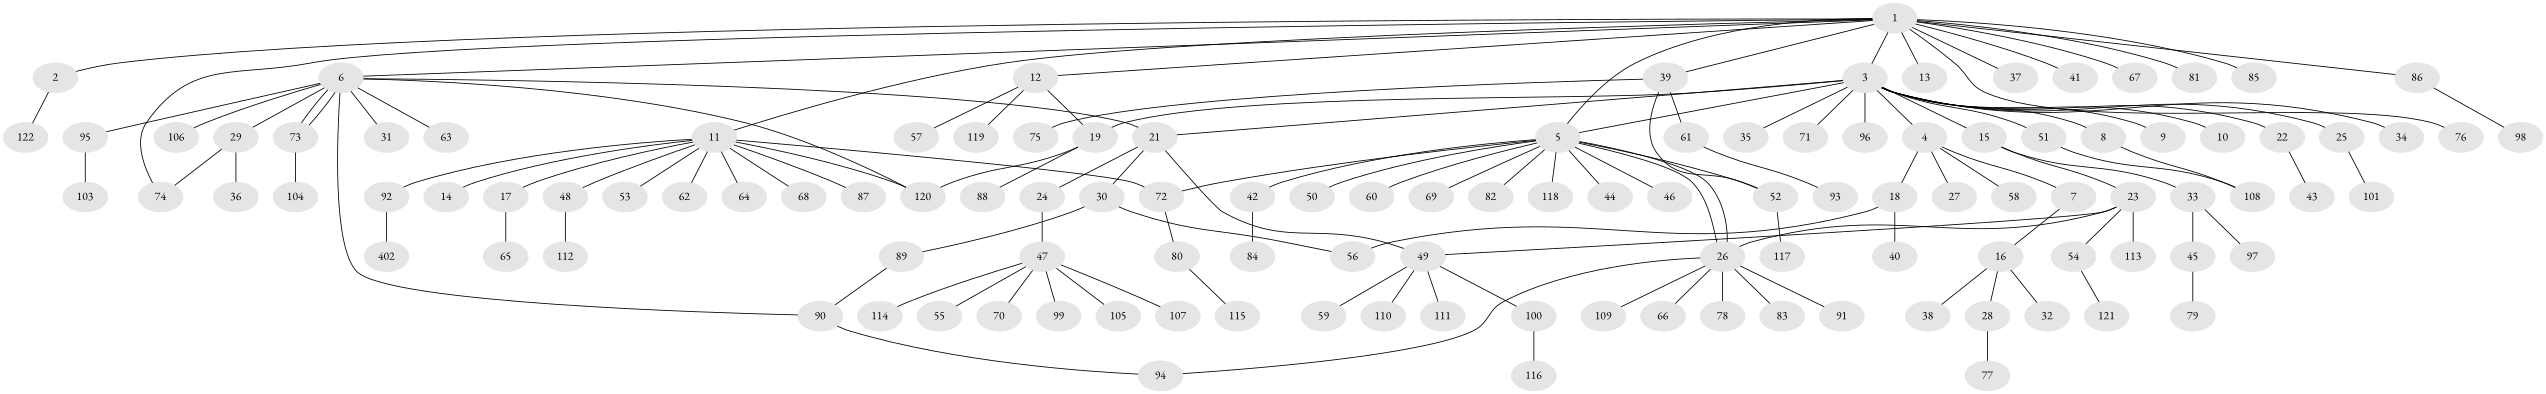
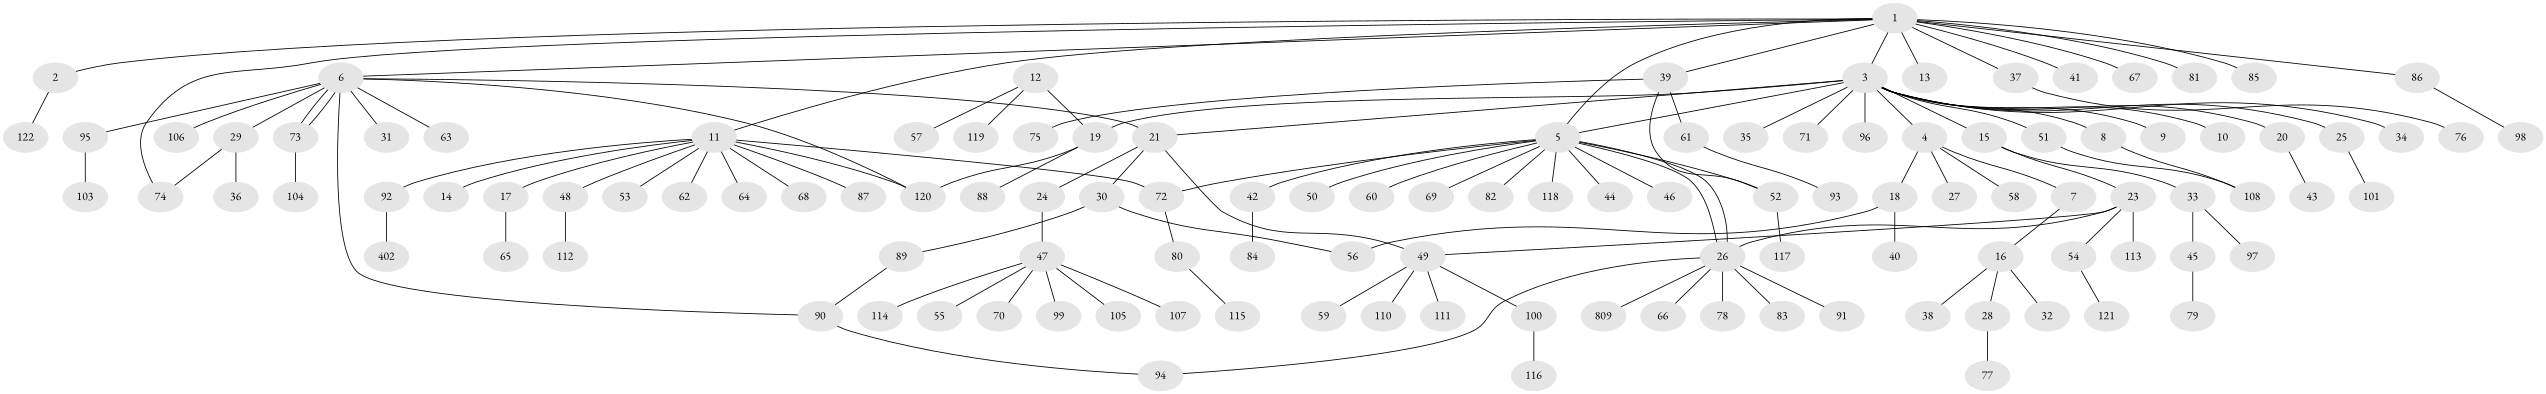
(1465, 48) -> none
(2291, 113) -> (2322, 105)
(2282, 137) -> (2282, 137)
(1603, 316) -> (1603, 316)
